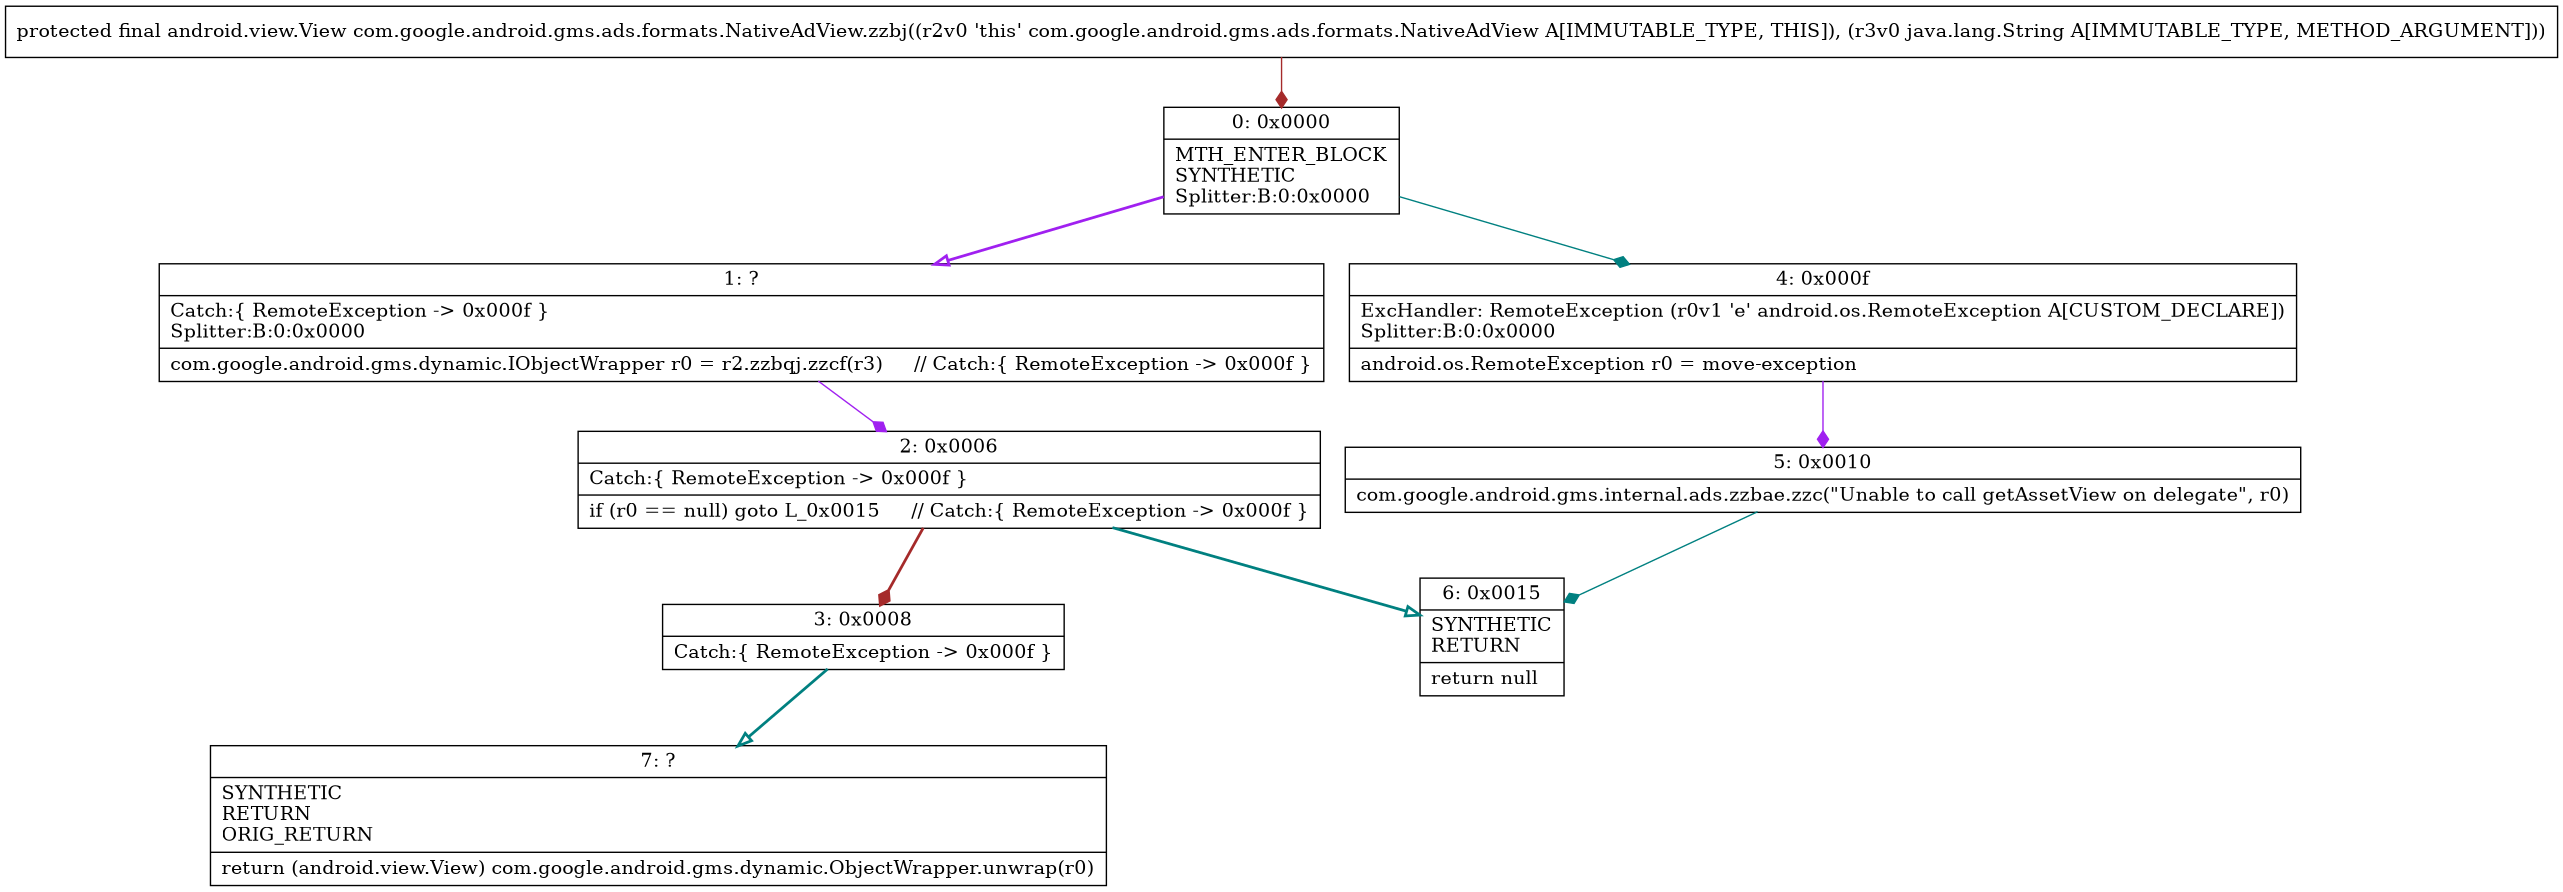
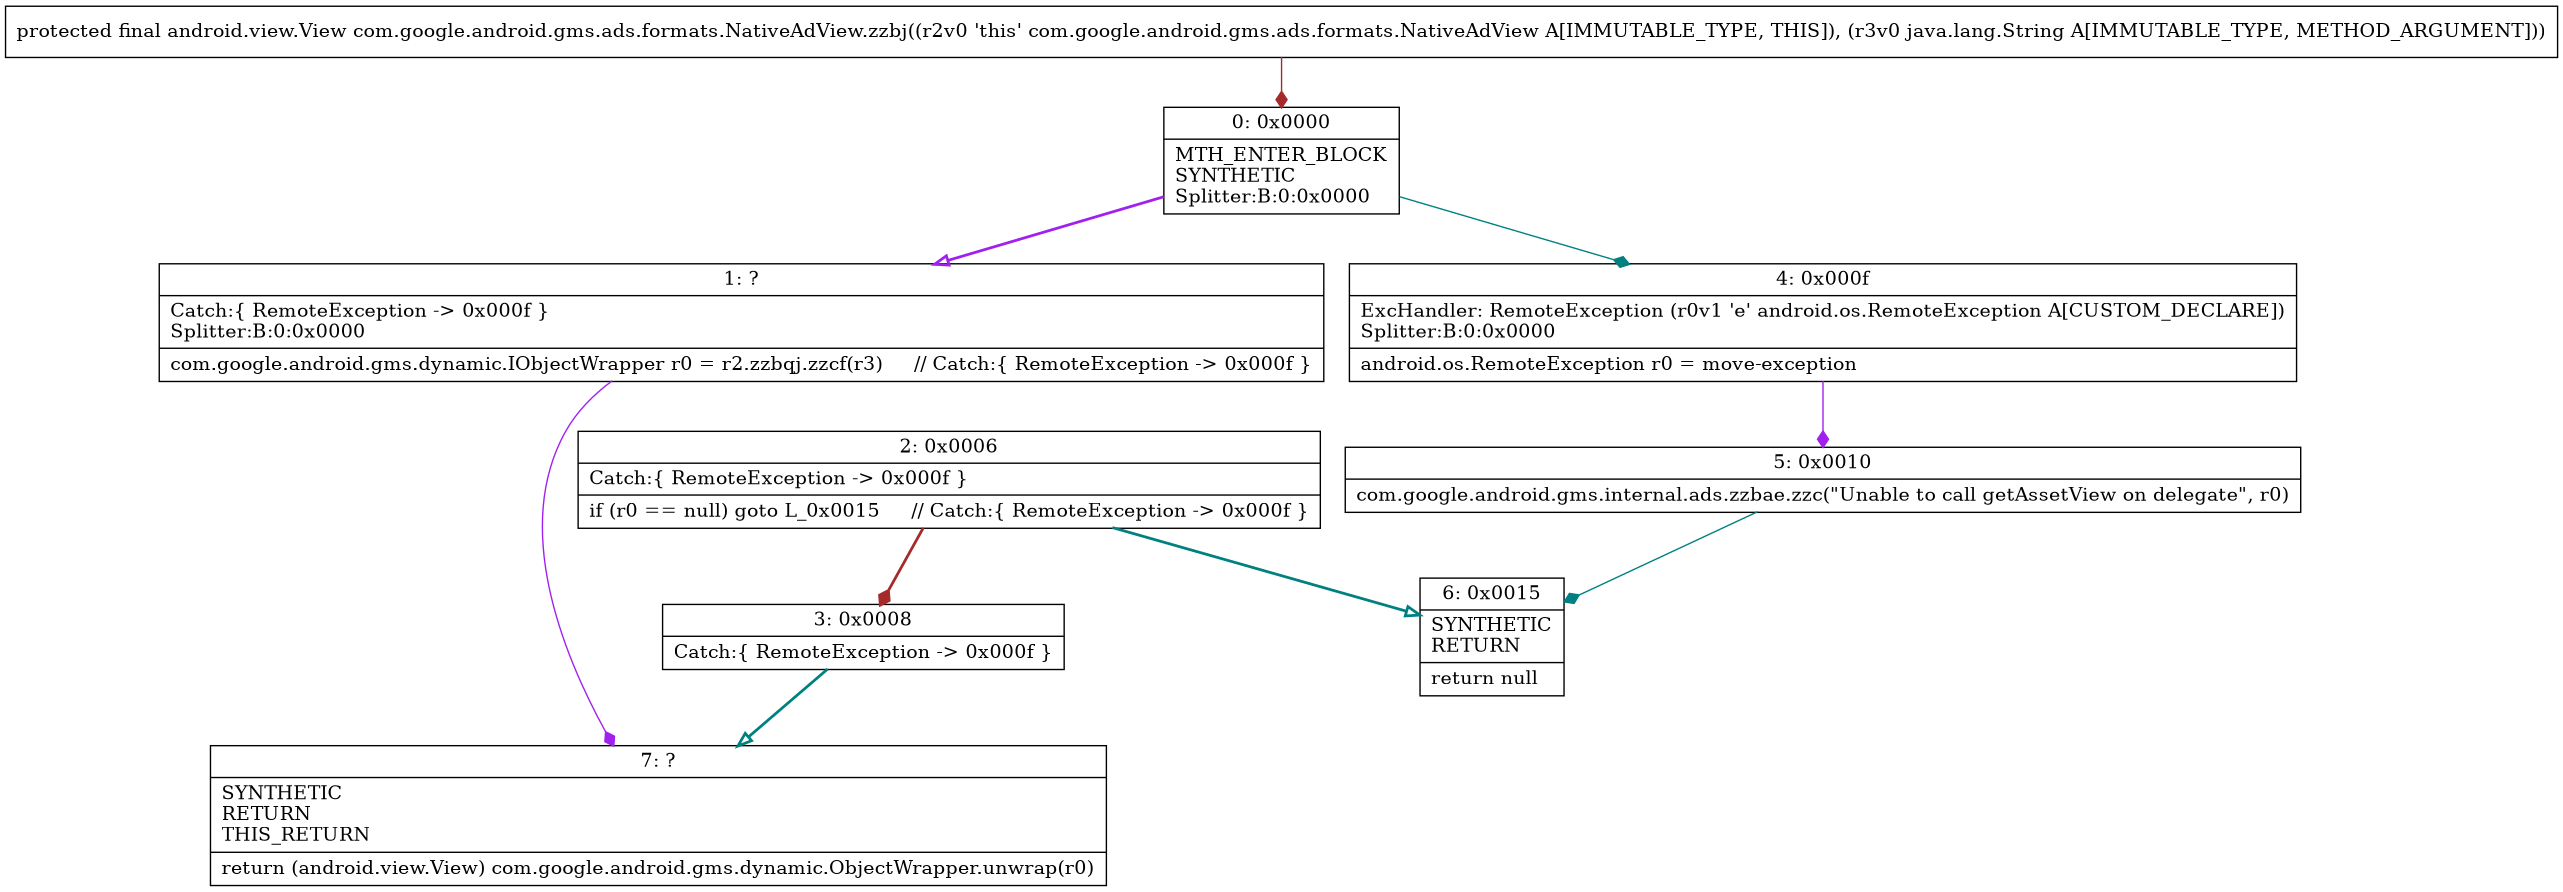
(846, 401) -> (544, 551)
(298, 835) -> (296, 835)
